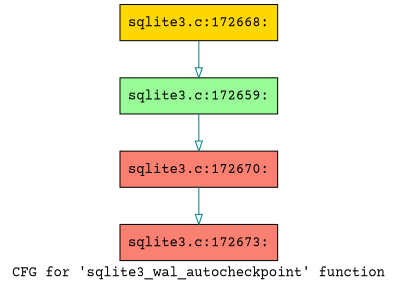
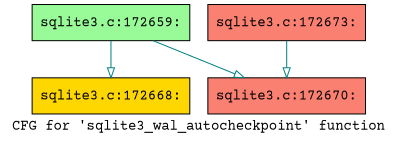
(199, 54) -> (111, 54)
(199, 201) -> (287, 54)
